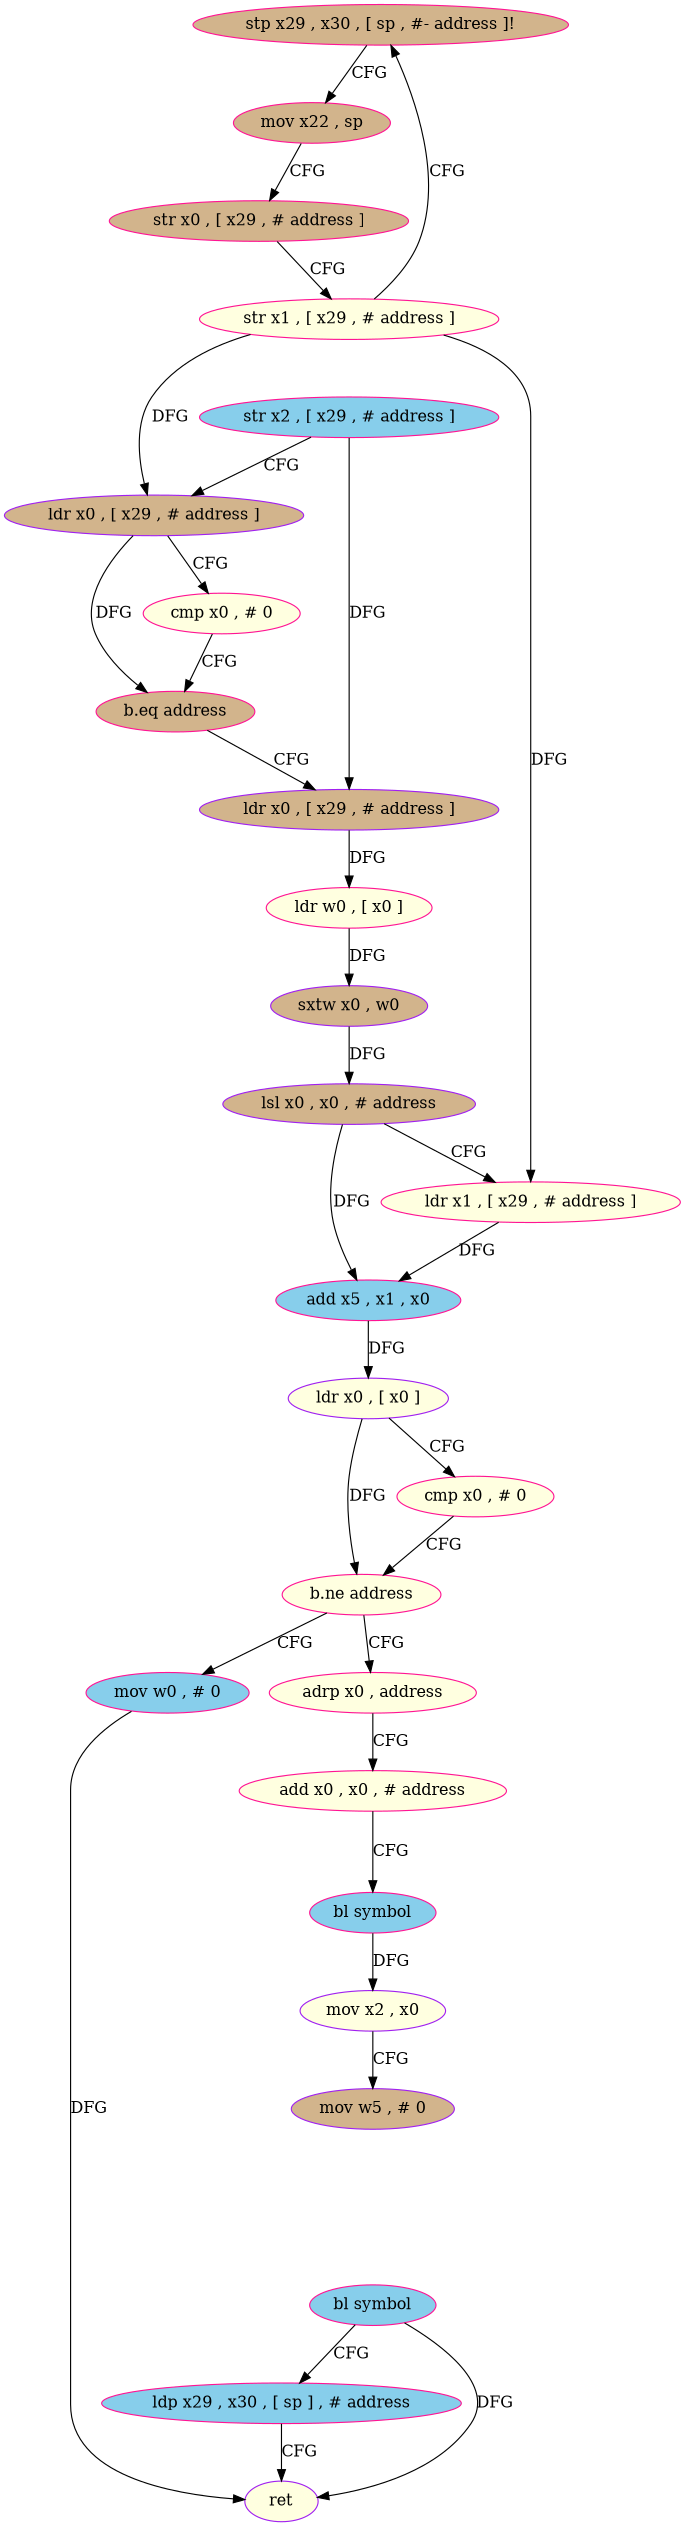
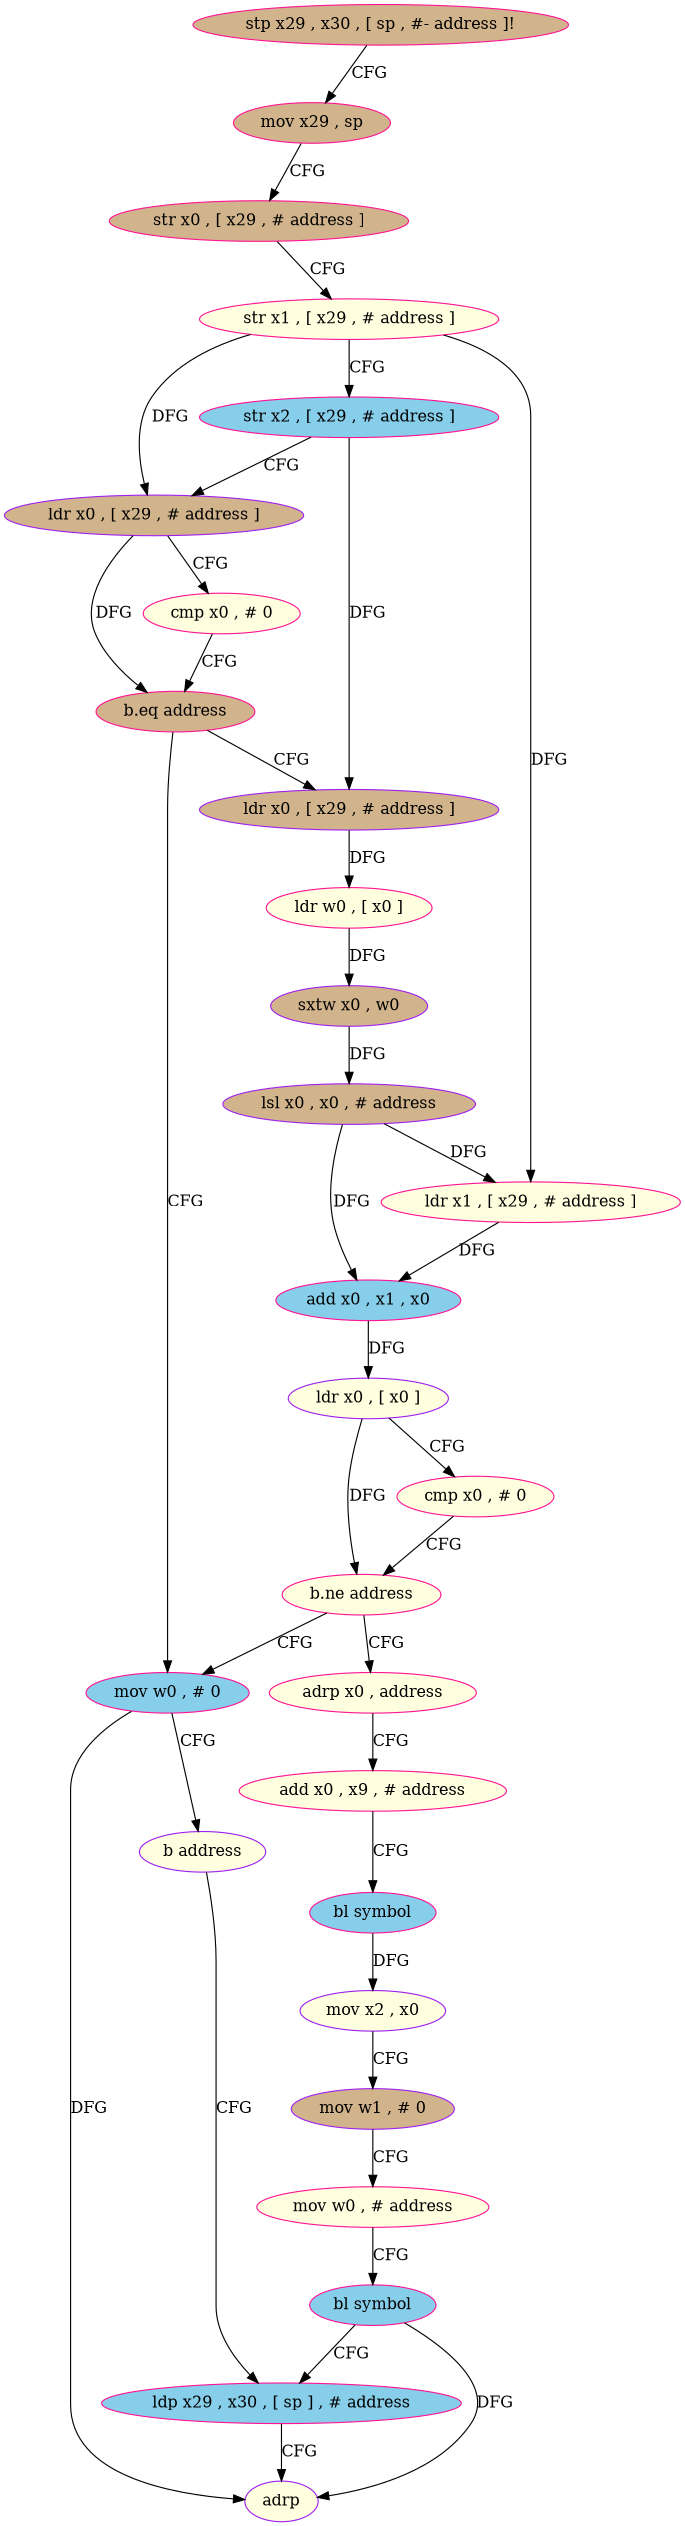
(312, 123) -> (312, 123)
(428, 183) -> (349, 363)
(469, 1153) -> (469, 1153)
none -> (168, 1196)
(368, 1300) -> (368, 1300)
(373, 1791) -> (373, 1791)
none -> (203, 1852)
(373, 2109) -> (373, 2109)
none -> (373, 2207)
(281, 2501) -> (281, 2501)
